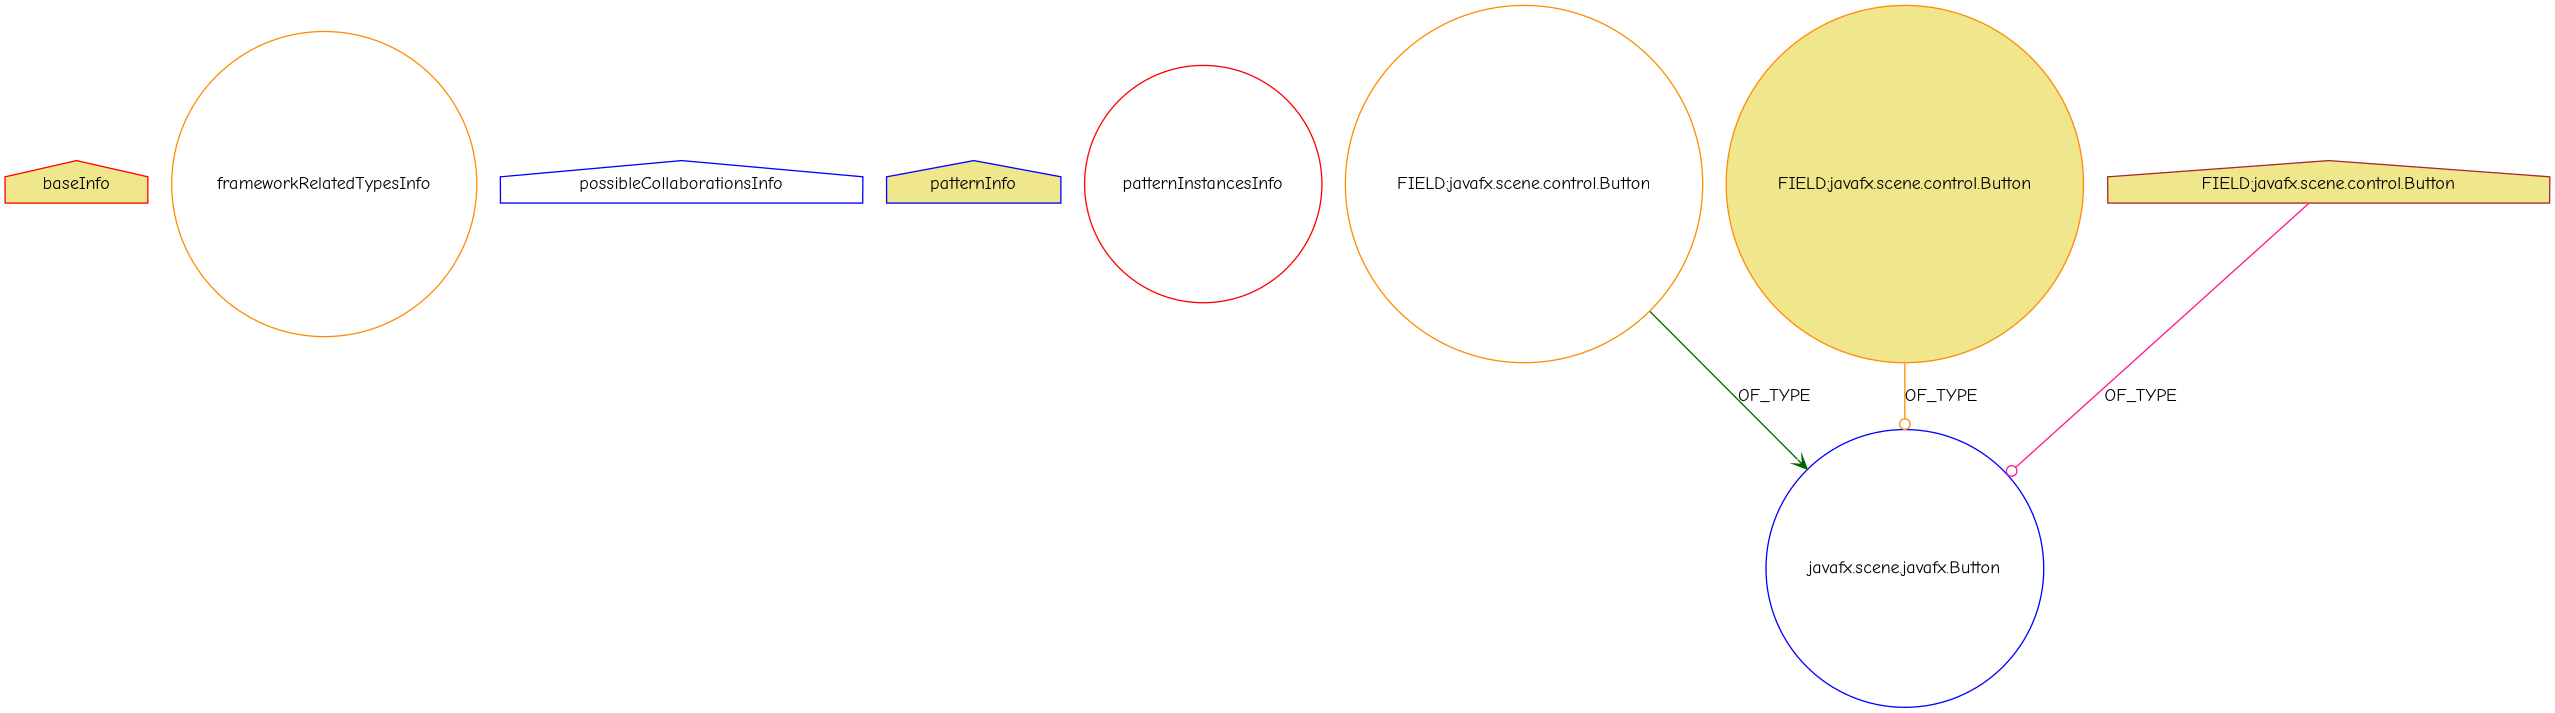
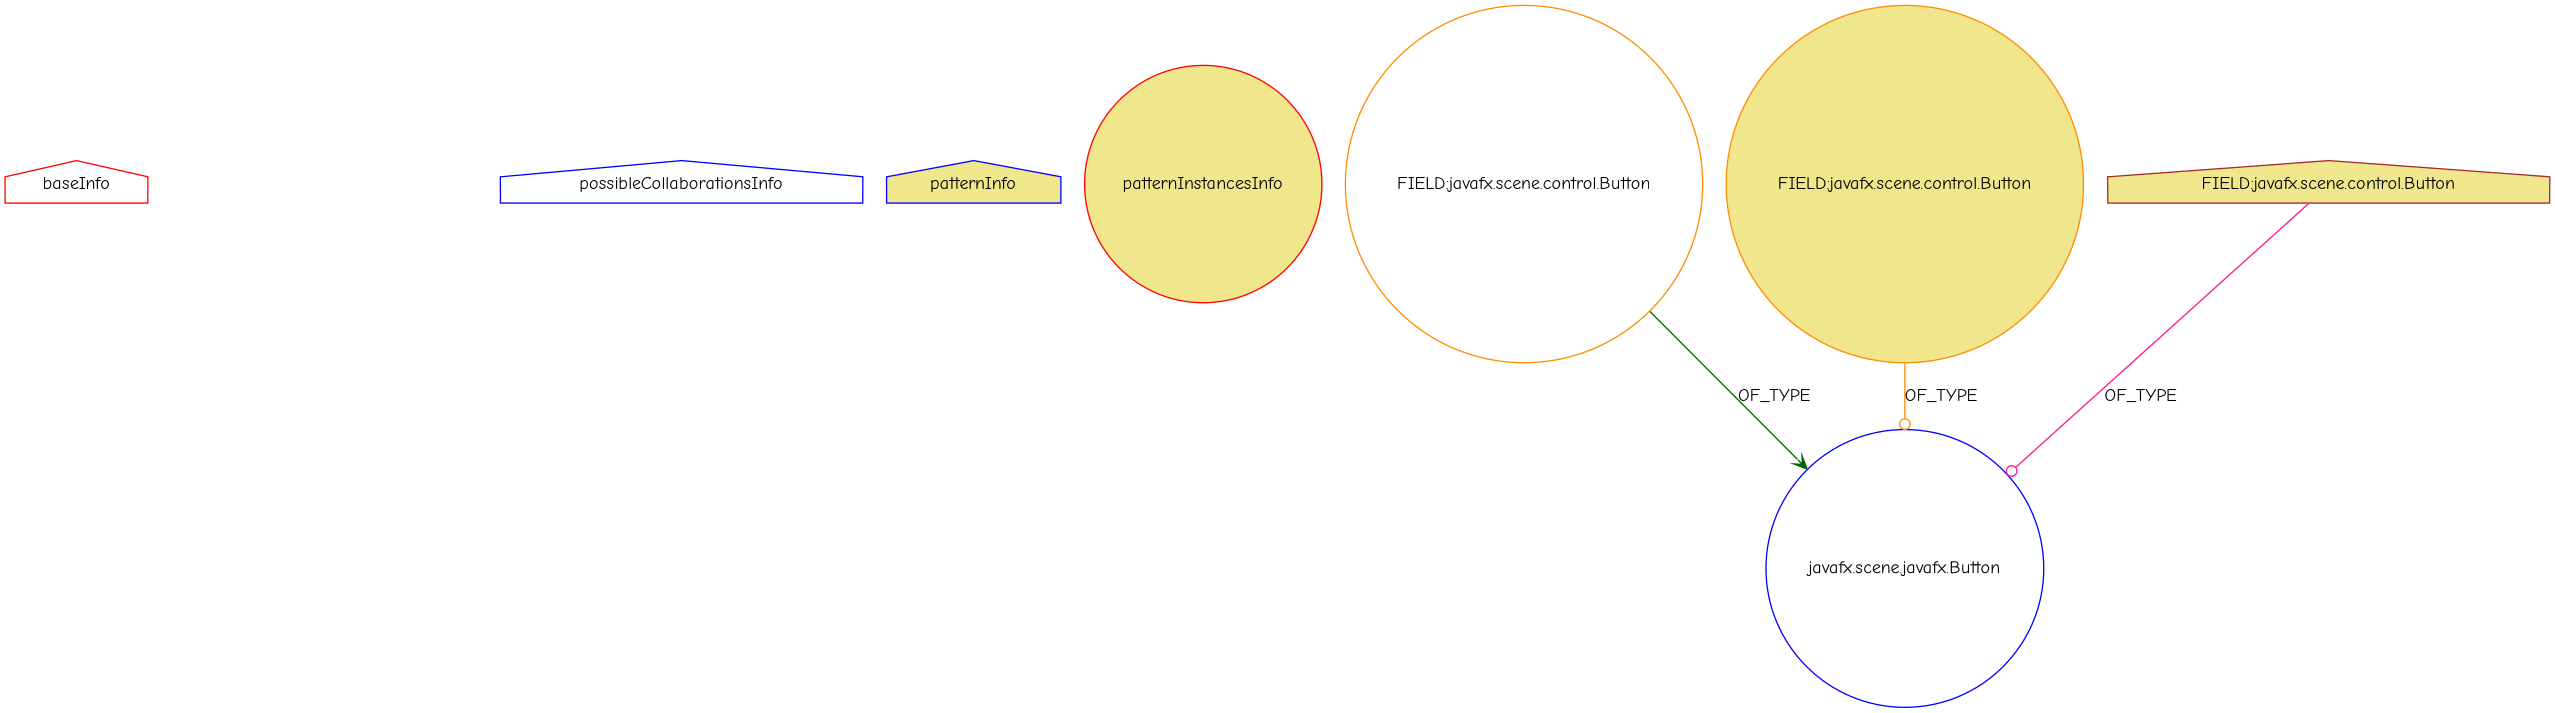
(76, 184) -> (76, 184)
(324, 184) -> none
(1203, 184) -> (1203, 184)
